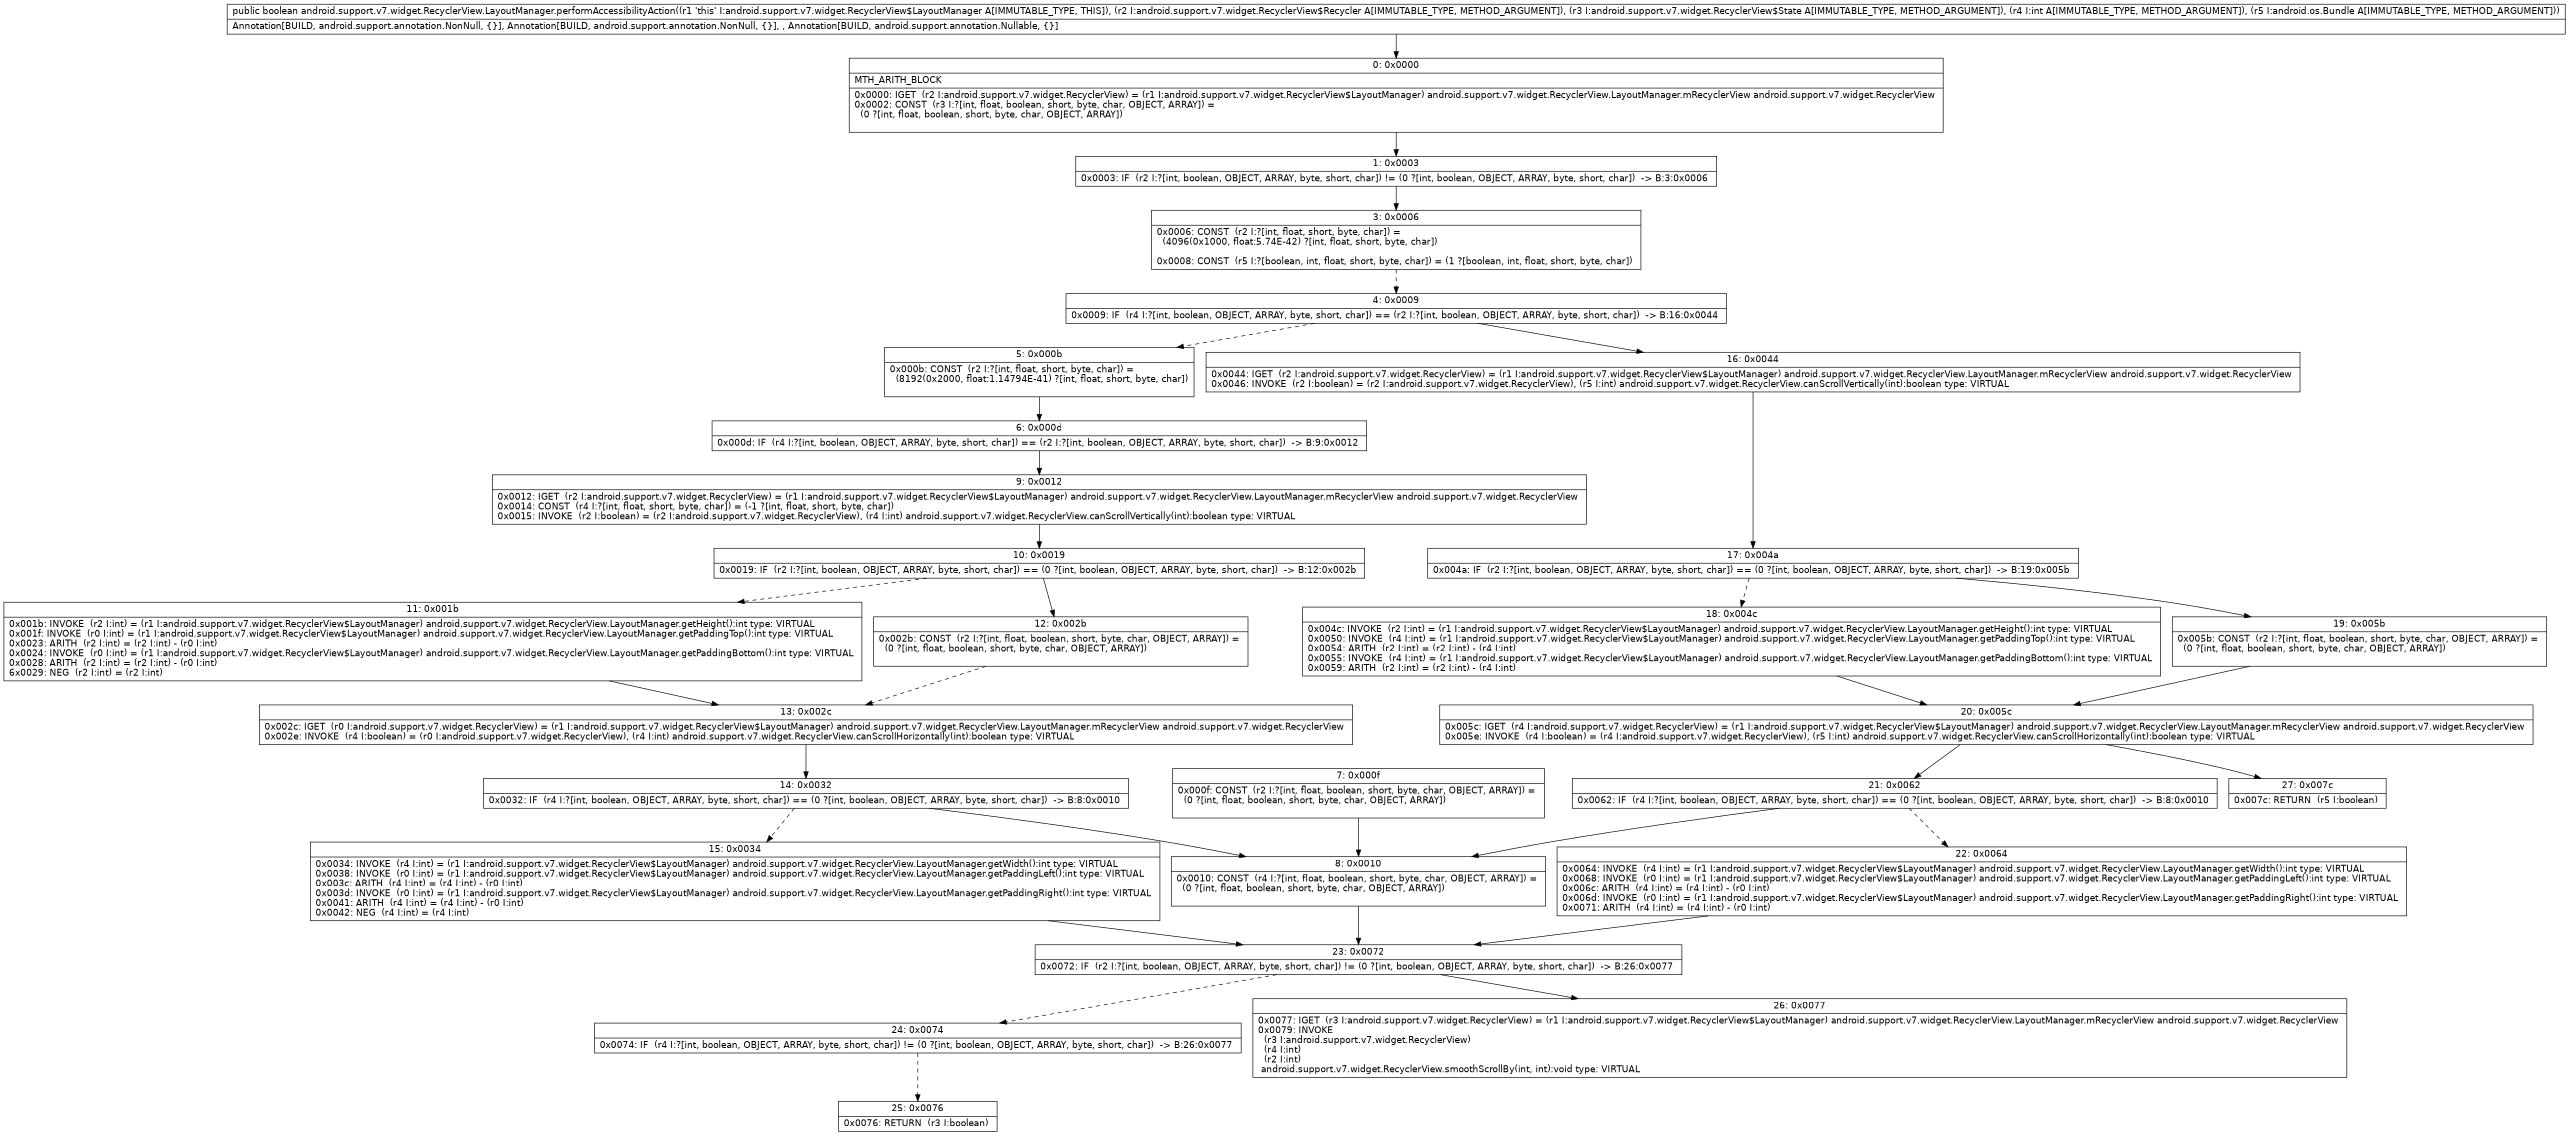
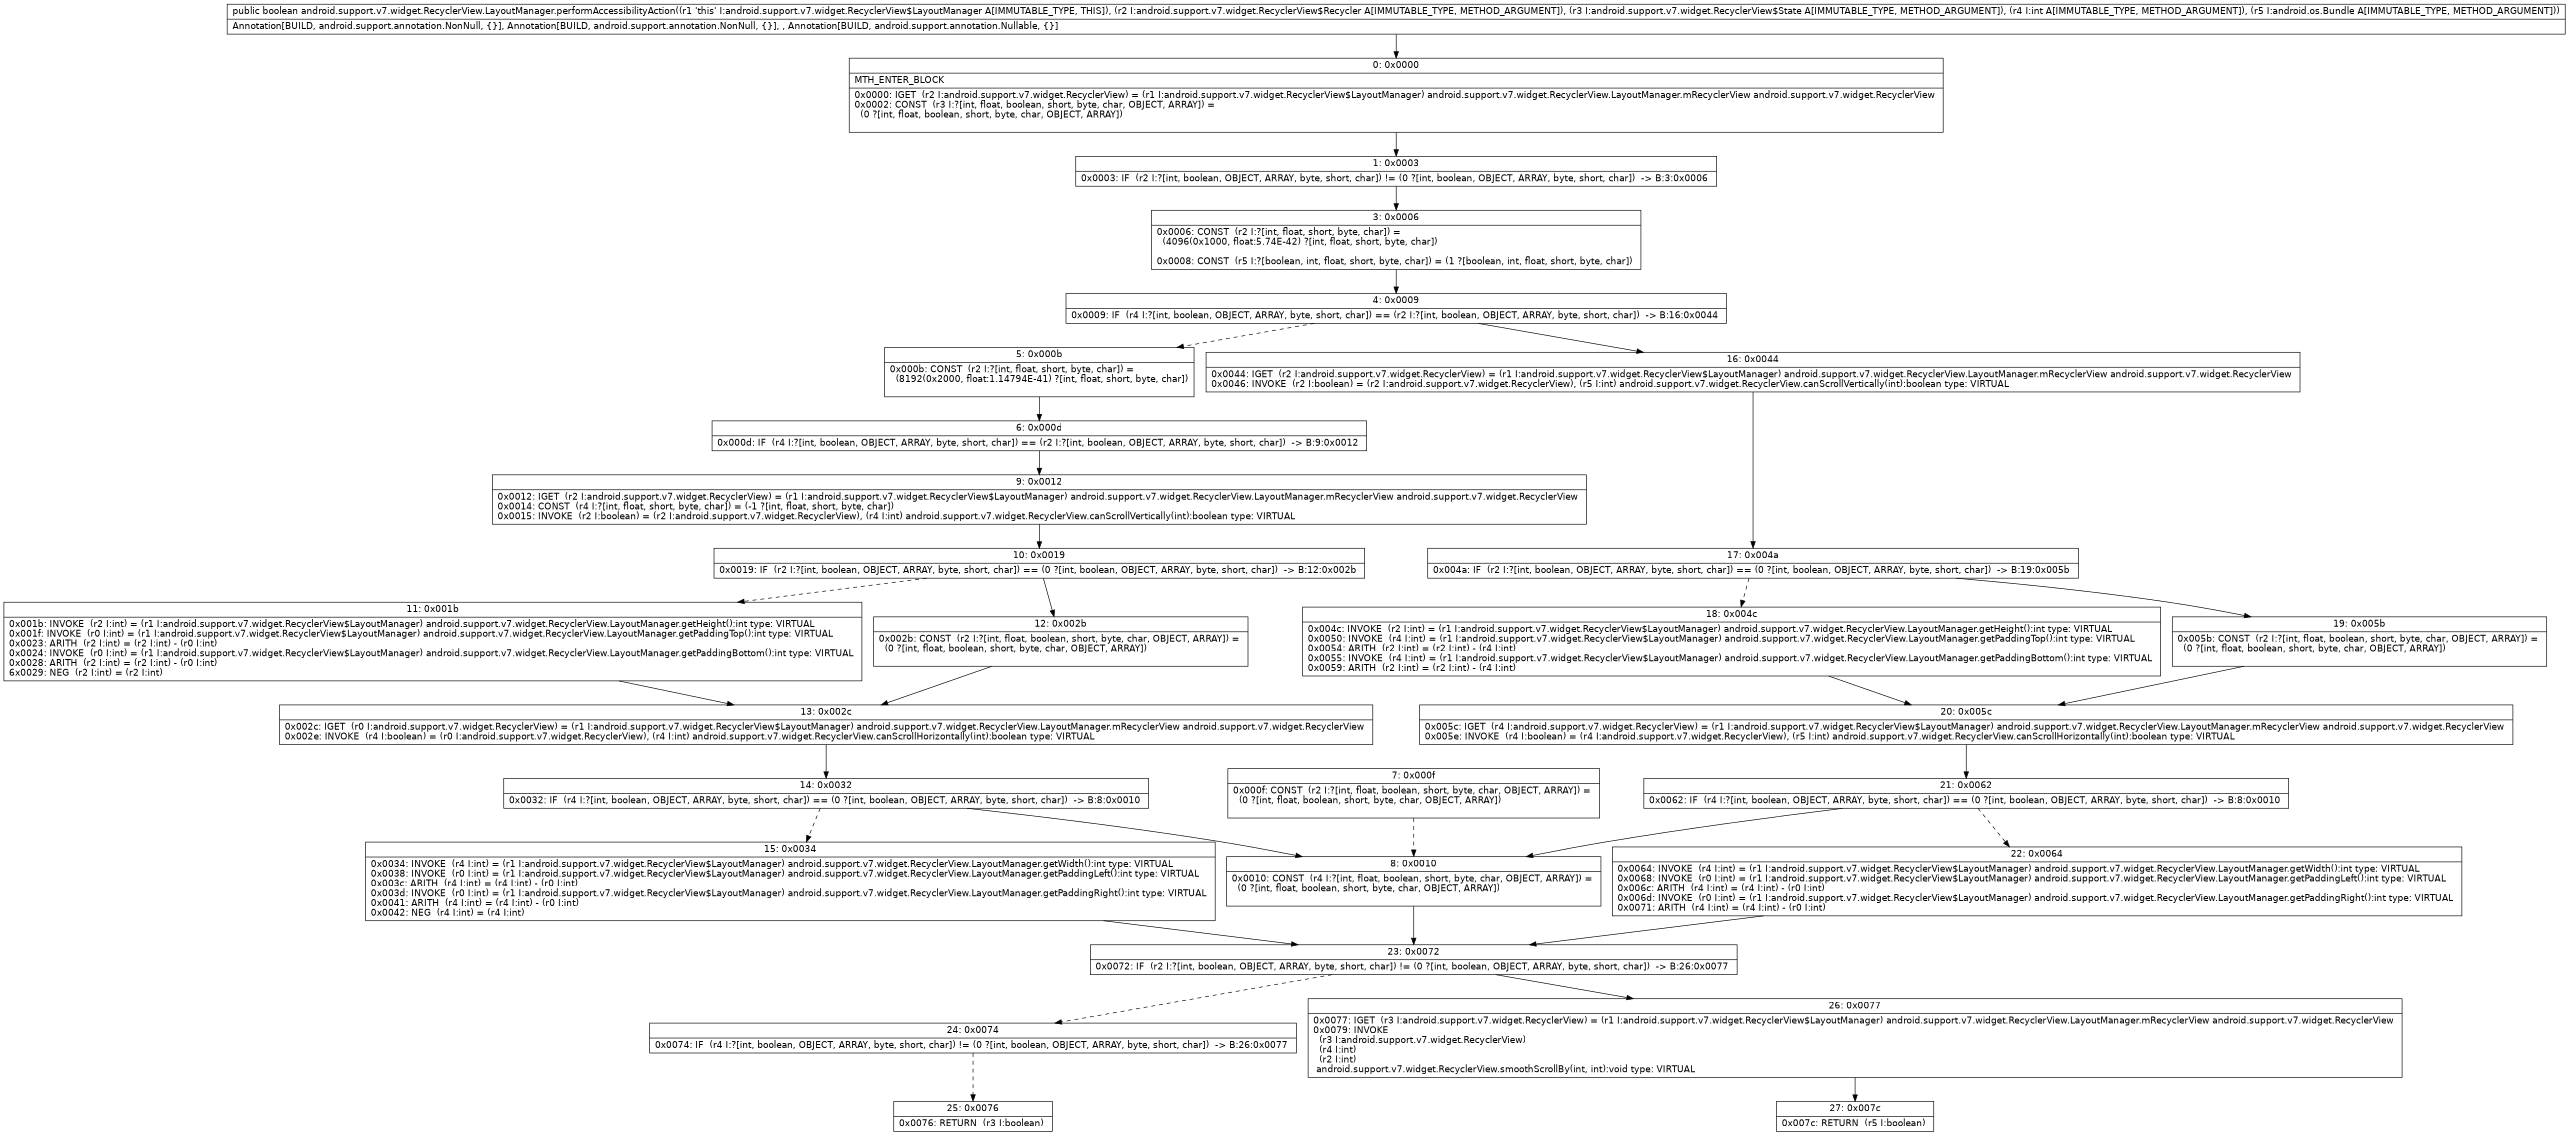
(898, 80) -> (900, 80)
(1396, 278) -> (1396, 278)
(929, 685) -> (940, 685)
(2181, 759) -> (1855, 1086)
(1358, 834) -> (1414, 834)
